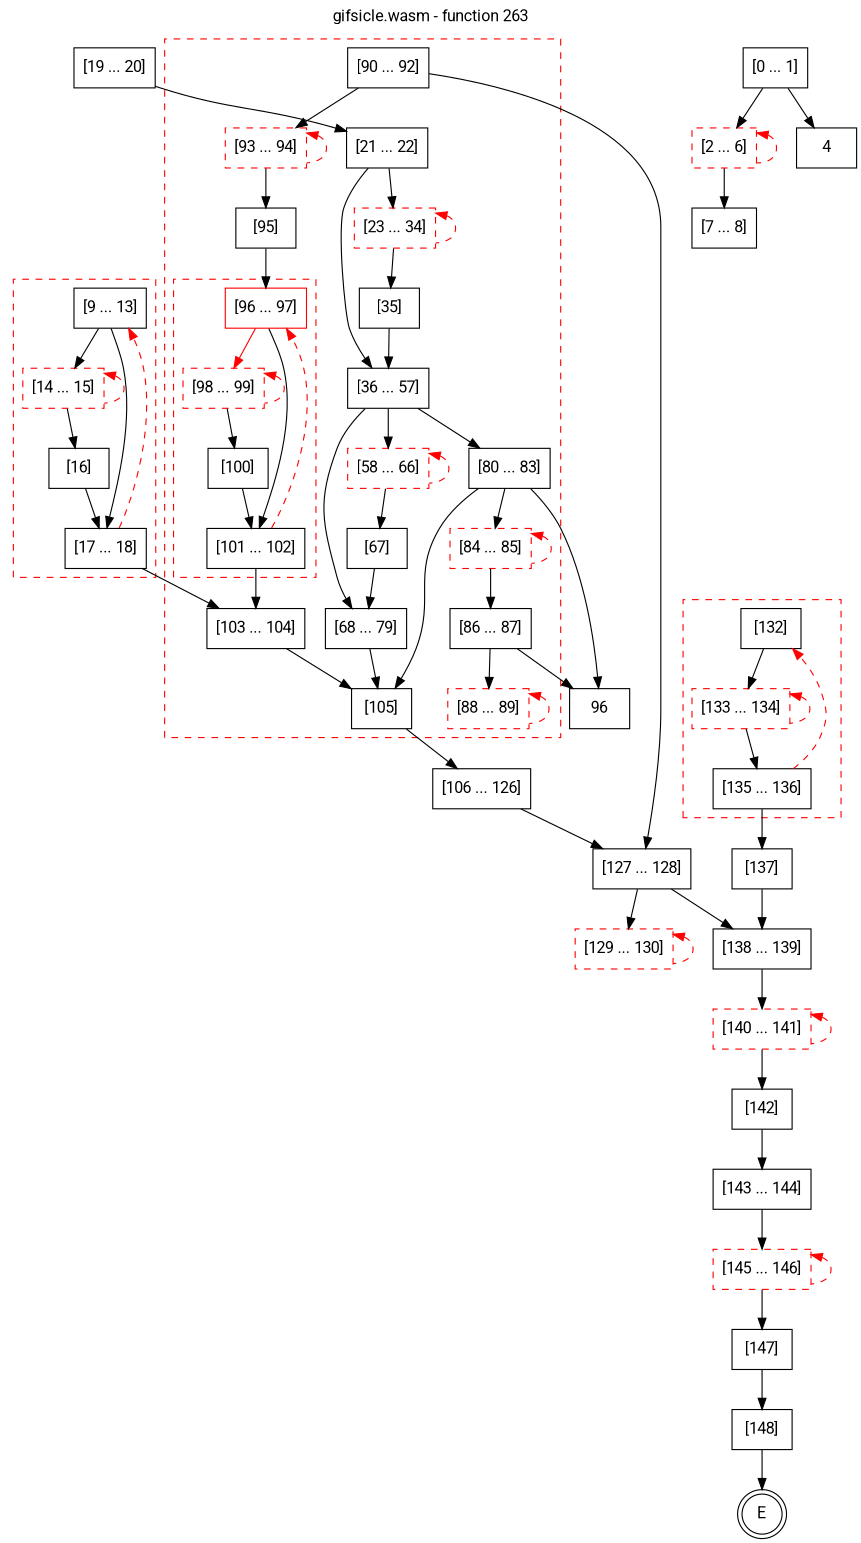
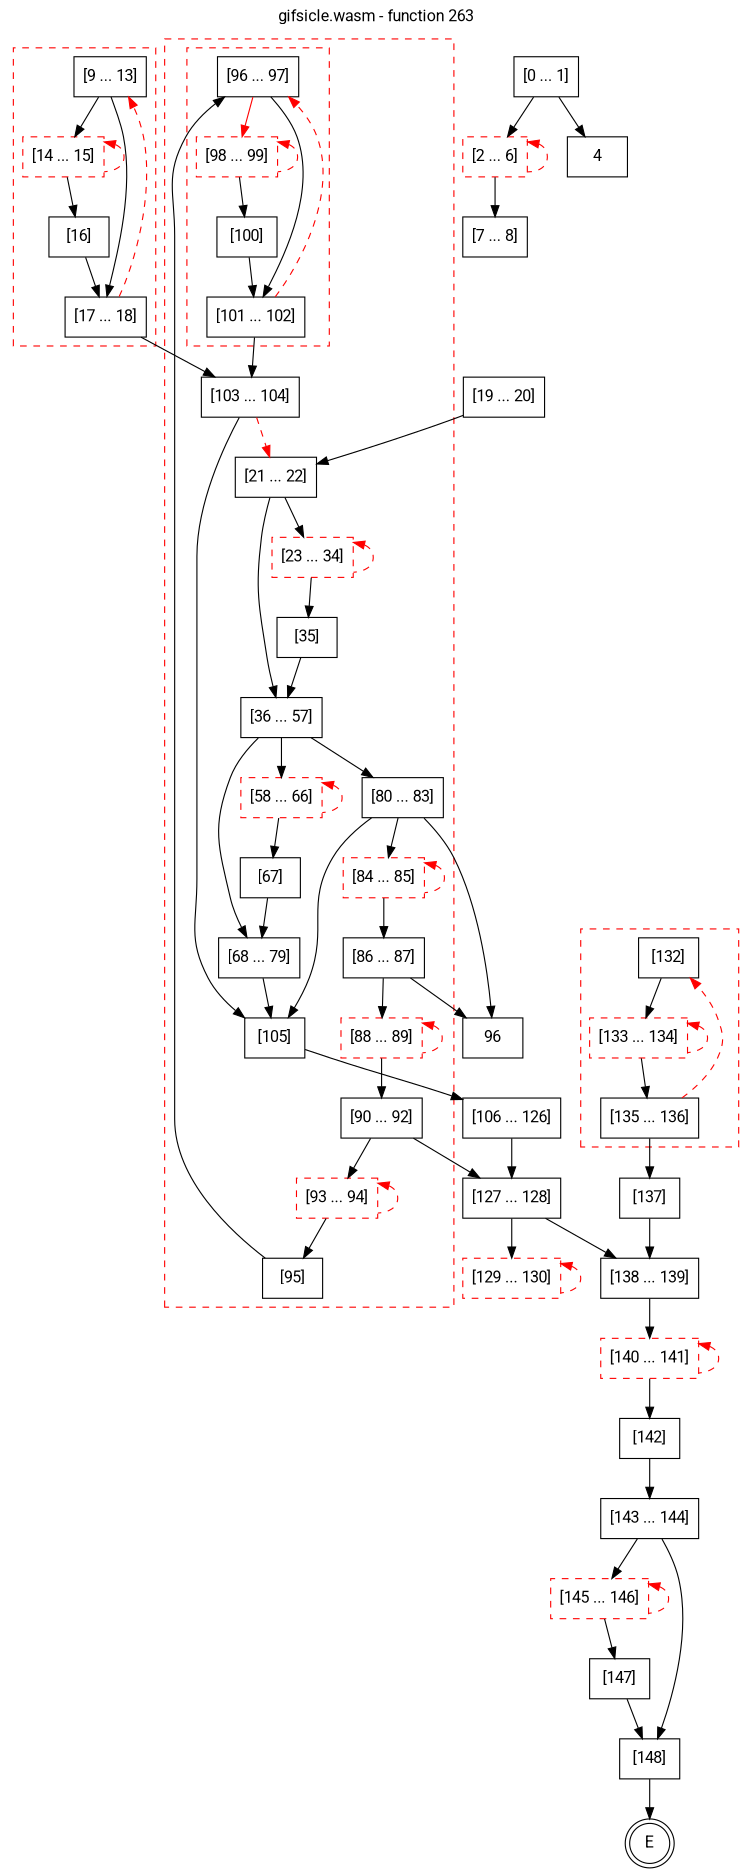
(266, 308) -> (258, 77)
none -> (261, 432)
none -> (382, 1067)
none -> (682, 1633)
